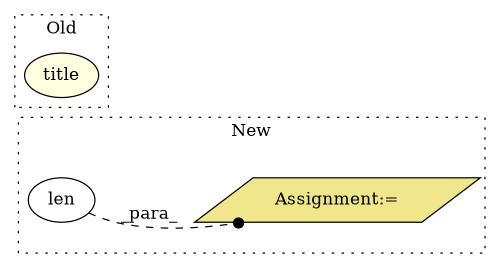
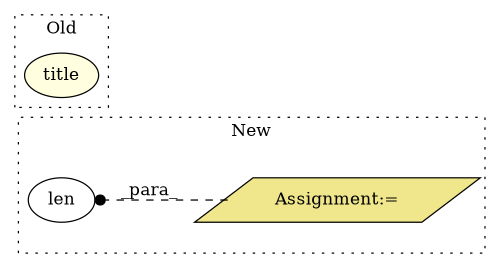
(160, 228) -> (167, 200)
